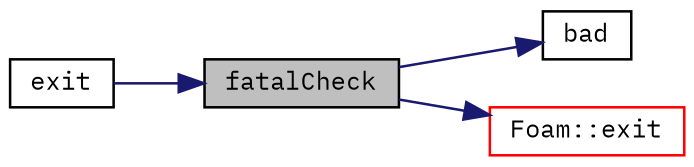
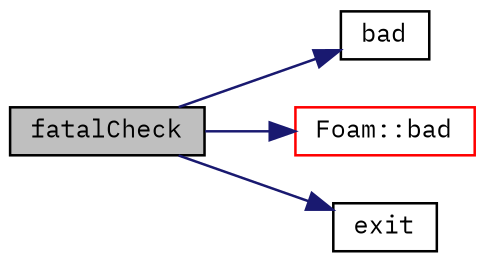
(146, 83) -> (244, 178)
(587, 131) -> (385, 131)
